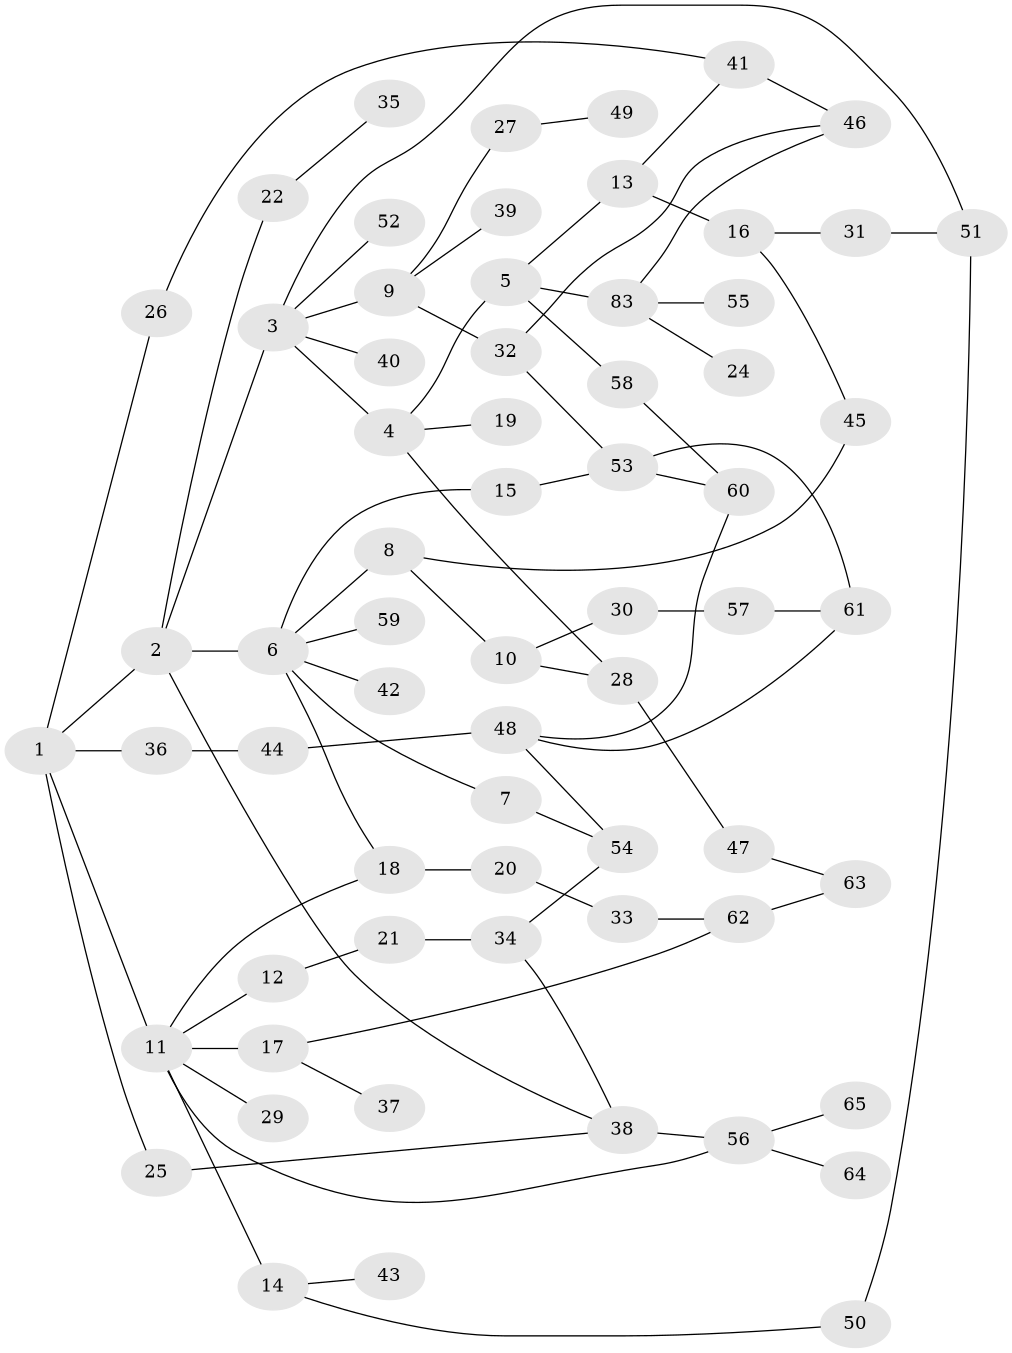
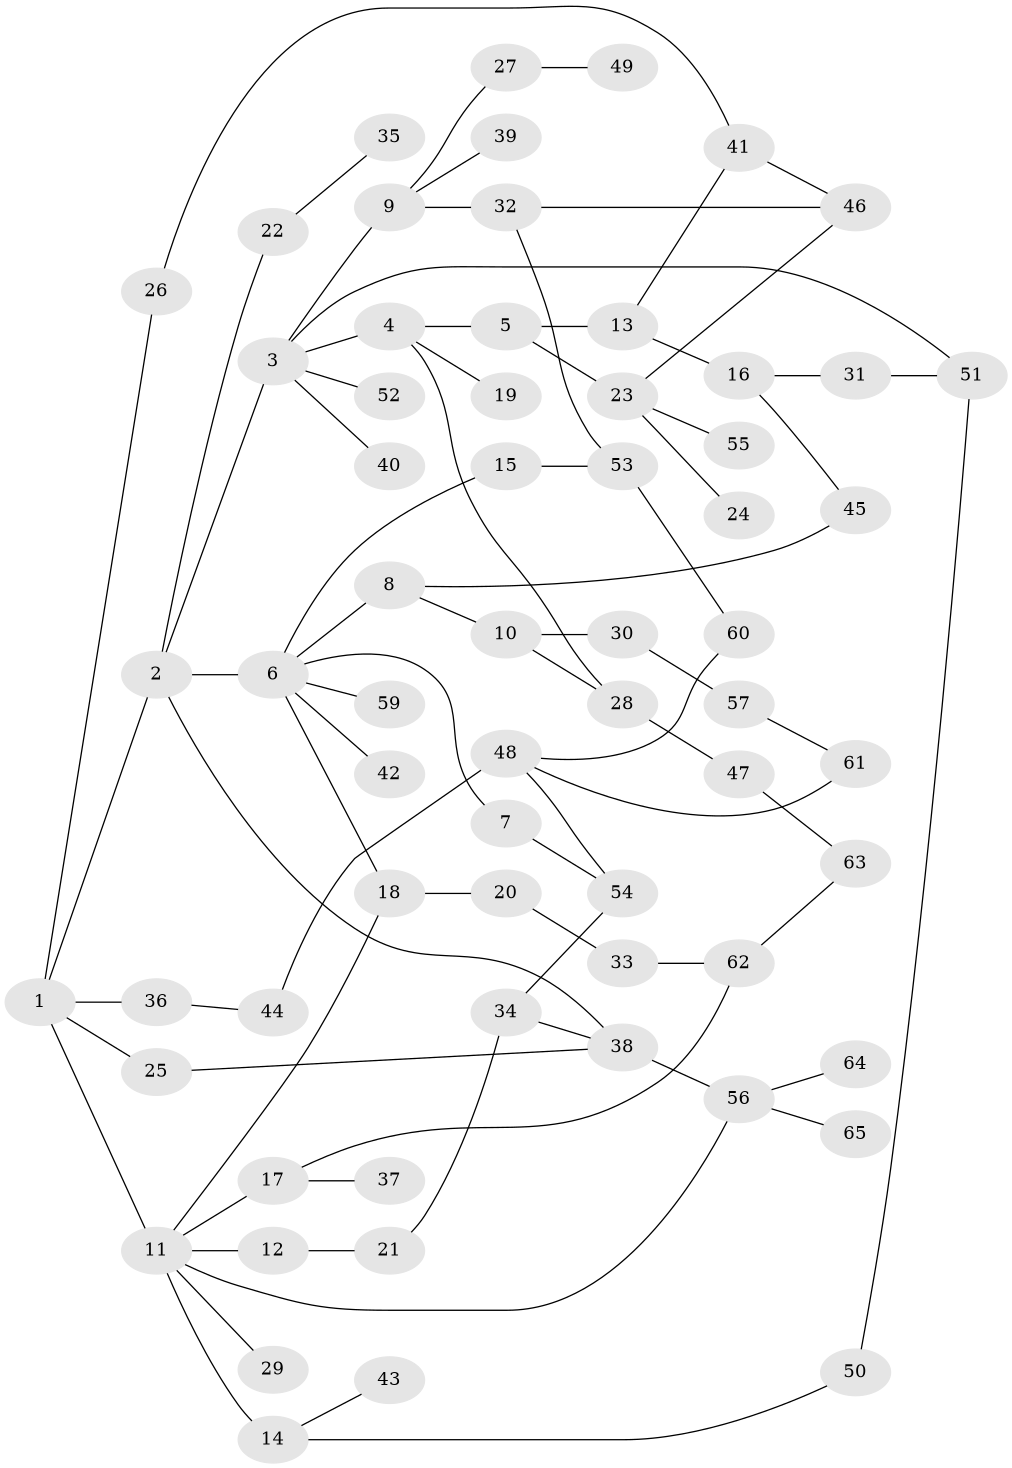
(623, 303) -> (623, 396)
(623, 384) -> none
(786, 466) -> none
